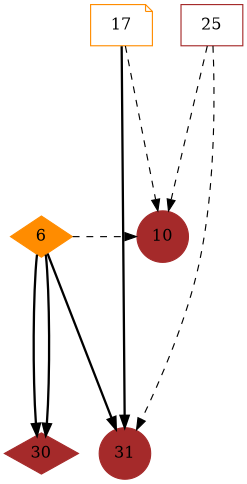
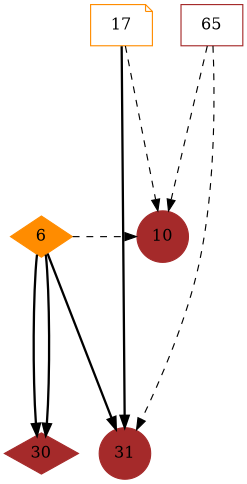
(212, 25) -> (212, 25)
